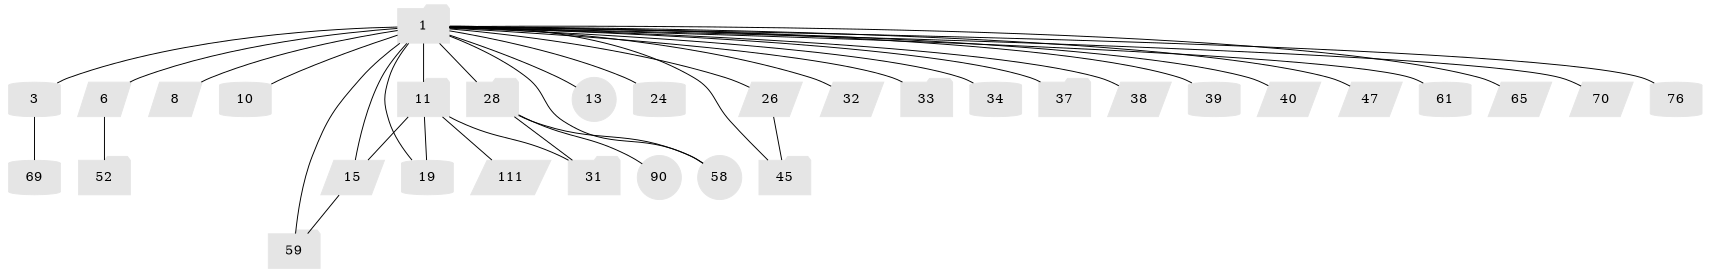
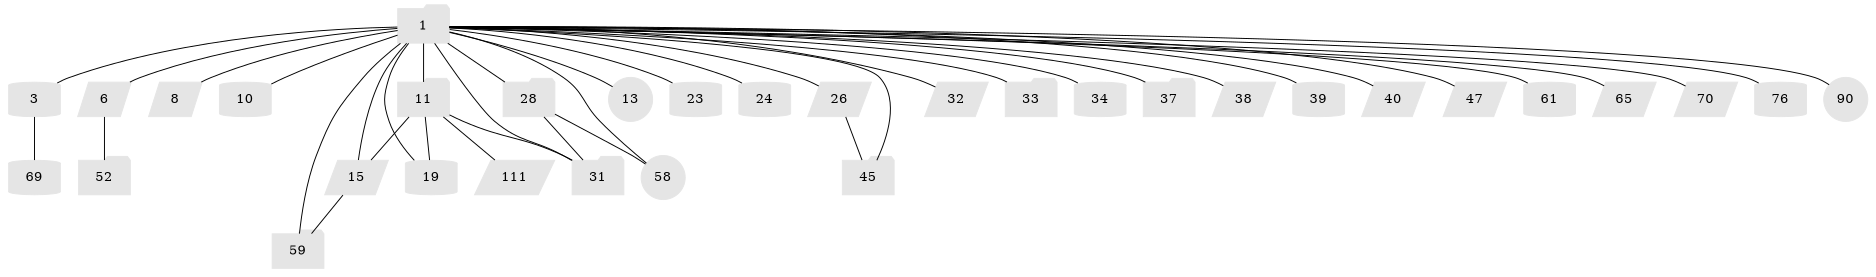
none -> (696, 99)
none -> (490, 117)
(597, 143) -> (1141, 36)
